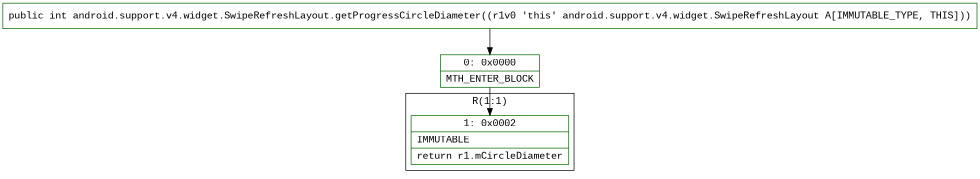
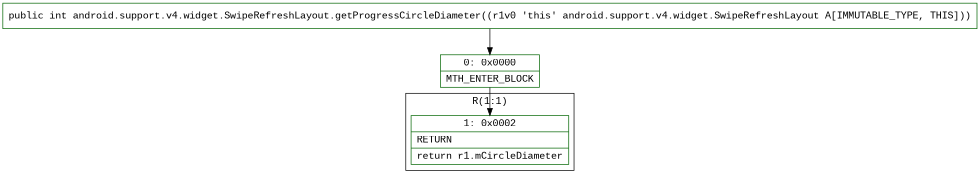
(443, 140) -> (434, 140)
